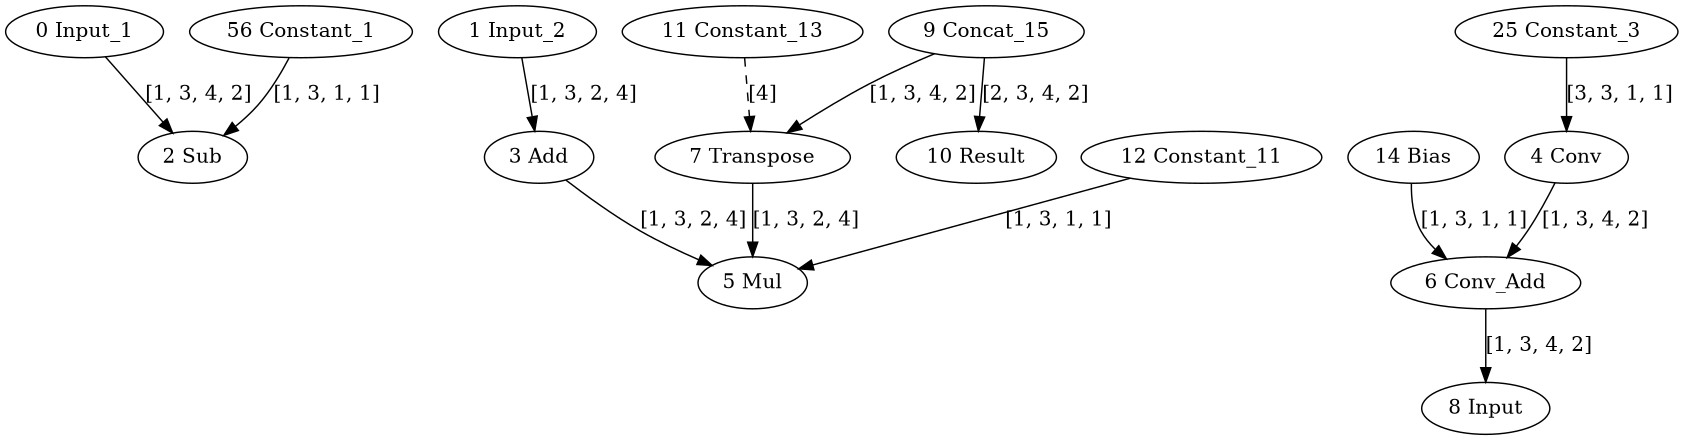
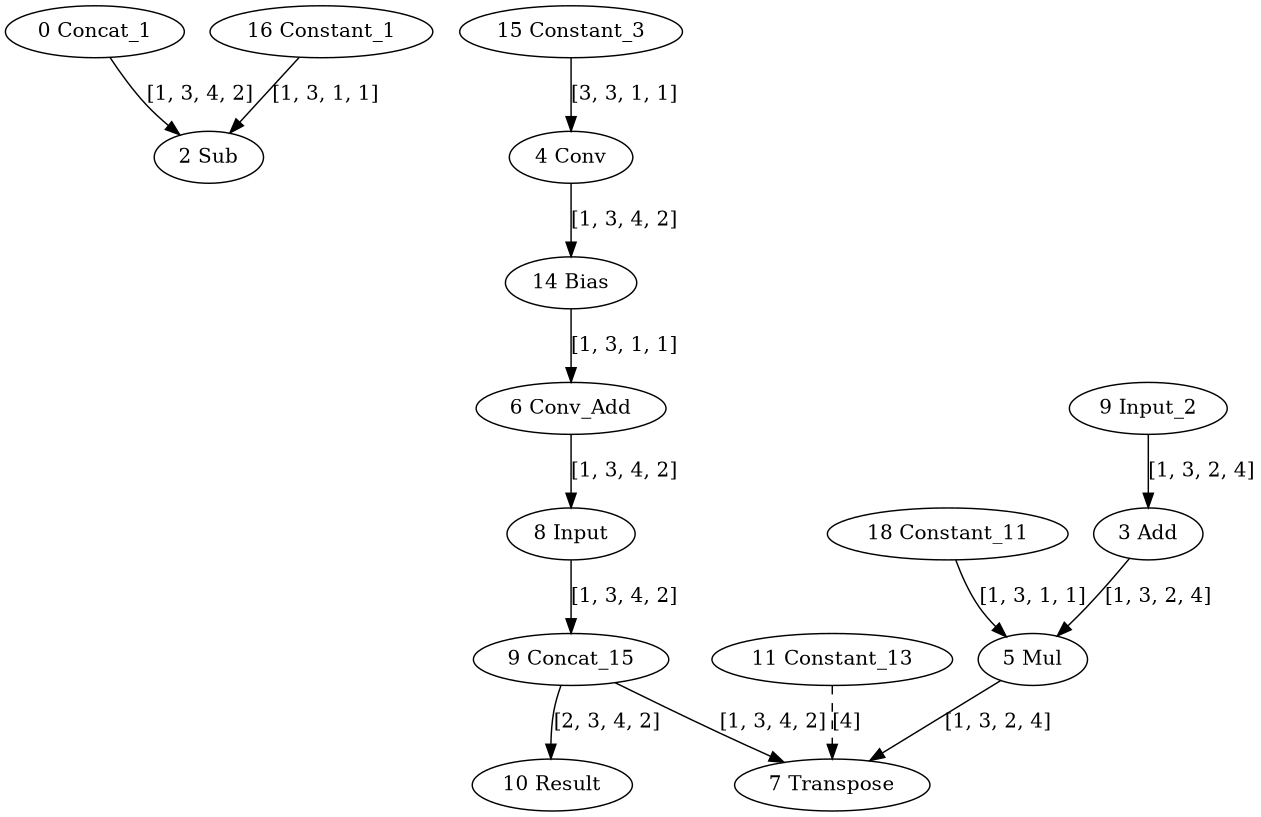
(85, 32) -> (95, 32)
(301, 32) -> (321, 32)
(517, 32) -> (1148, 408)
(1567, 32) -> (571, 32)
(1201, 157) -> (948, 534)
(753, 213) -> (942, 717)
(1537, 216) -> (571, 213)
none -> (571, 589)
